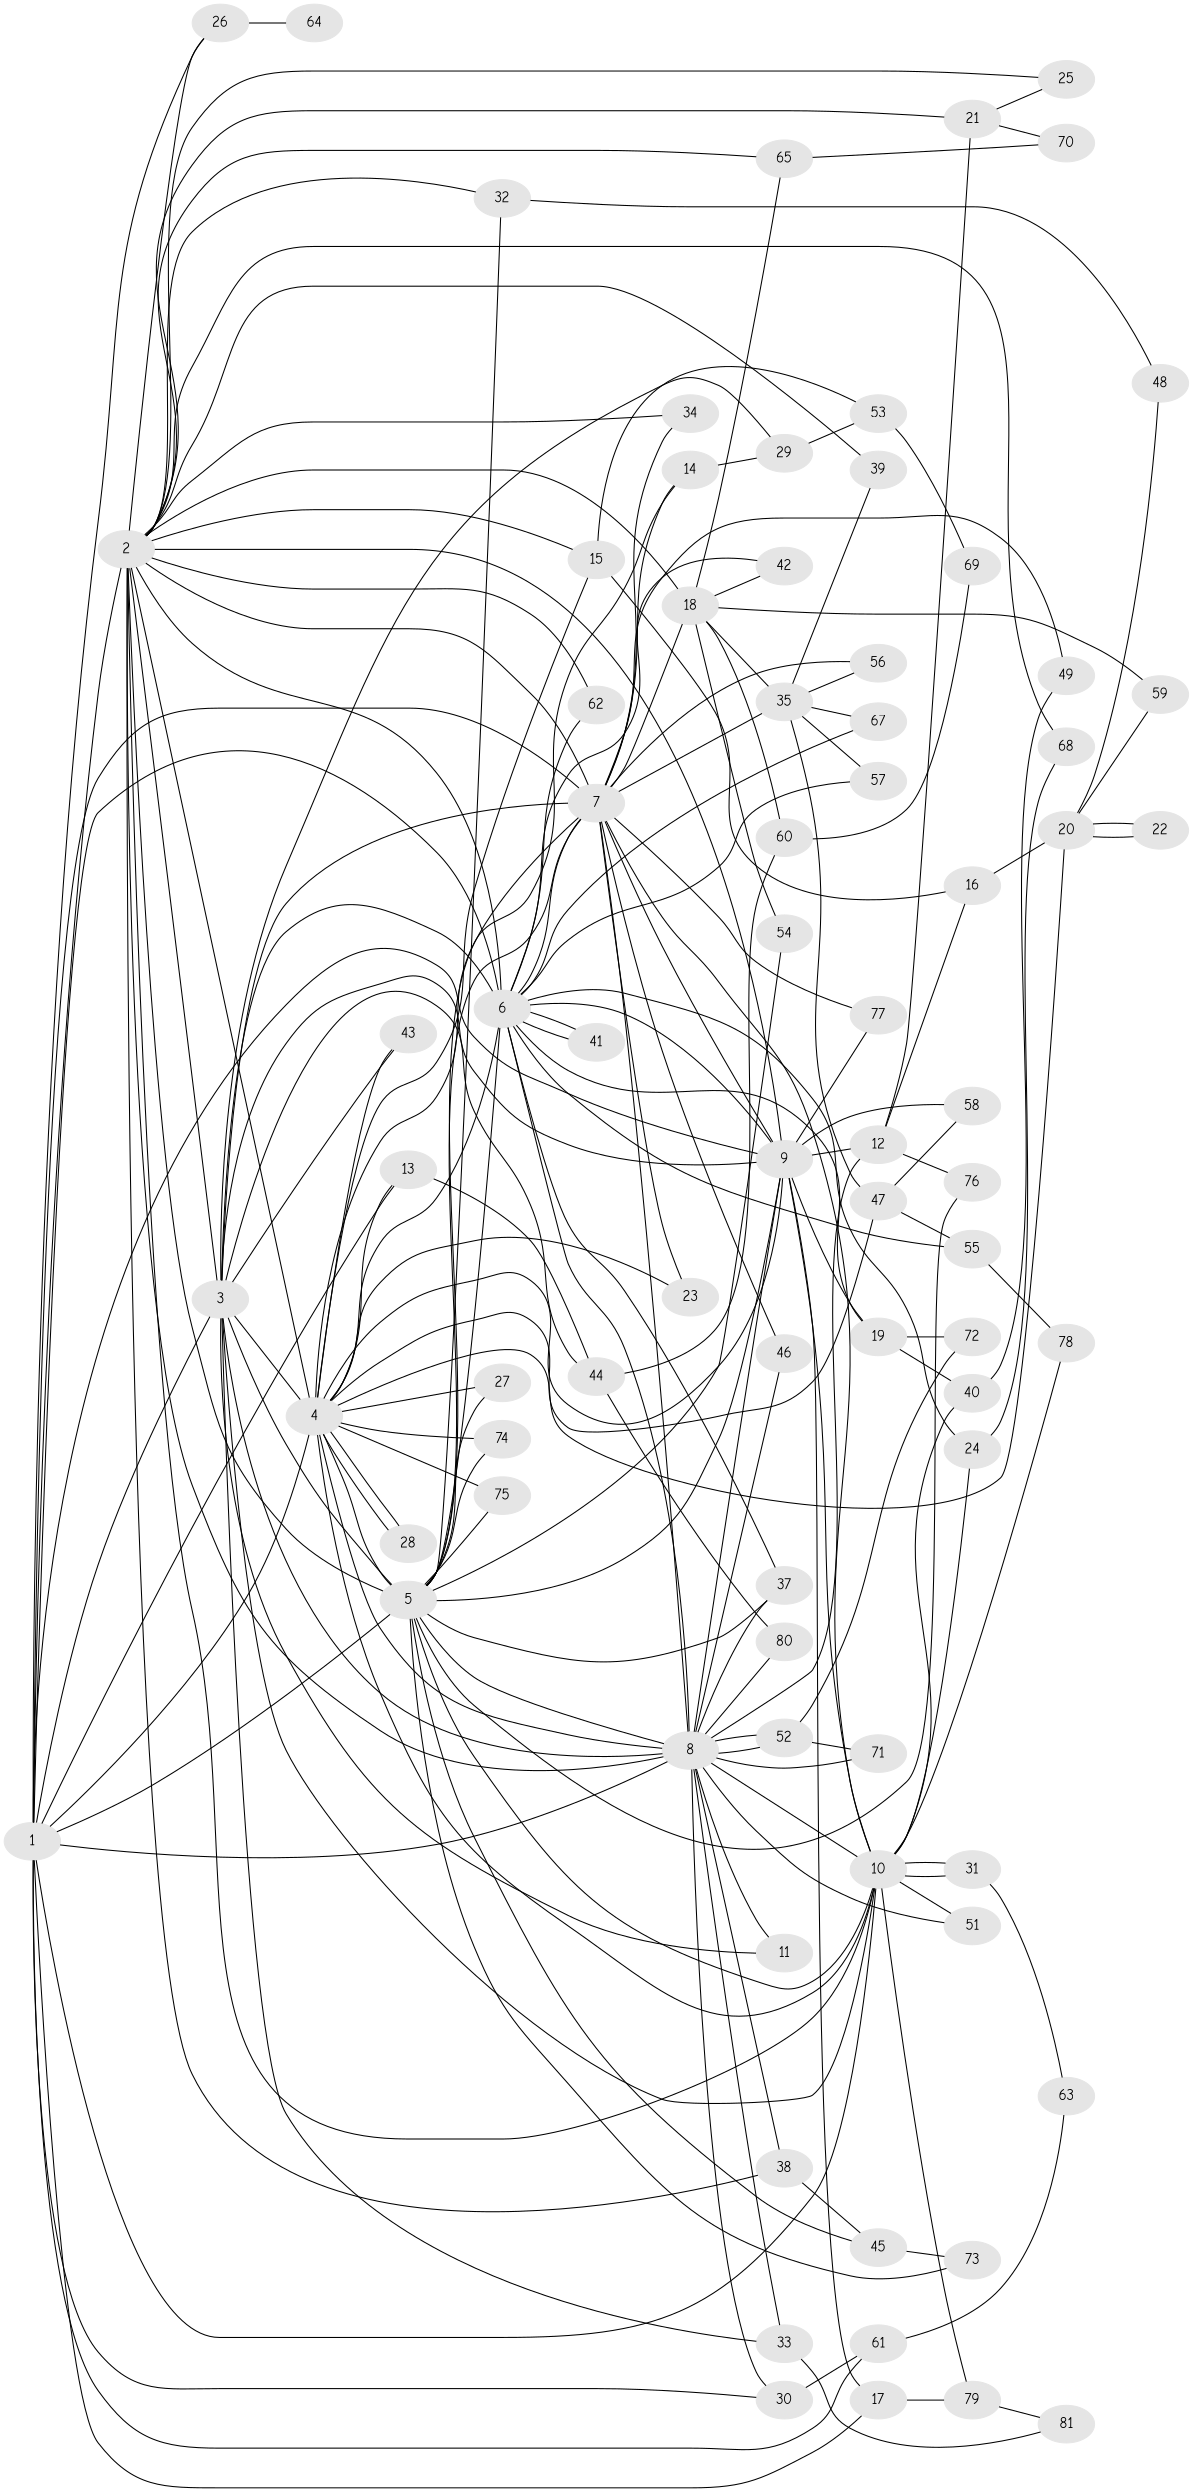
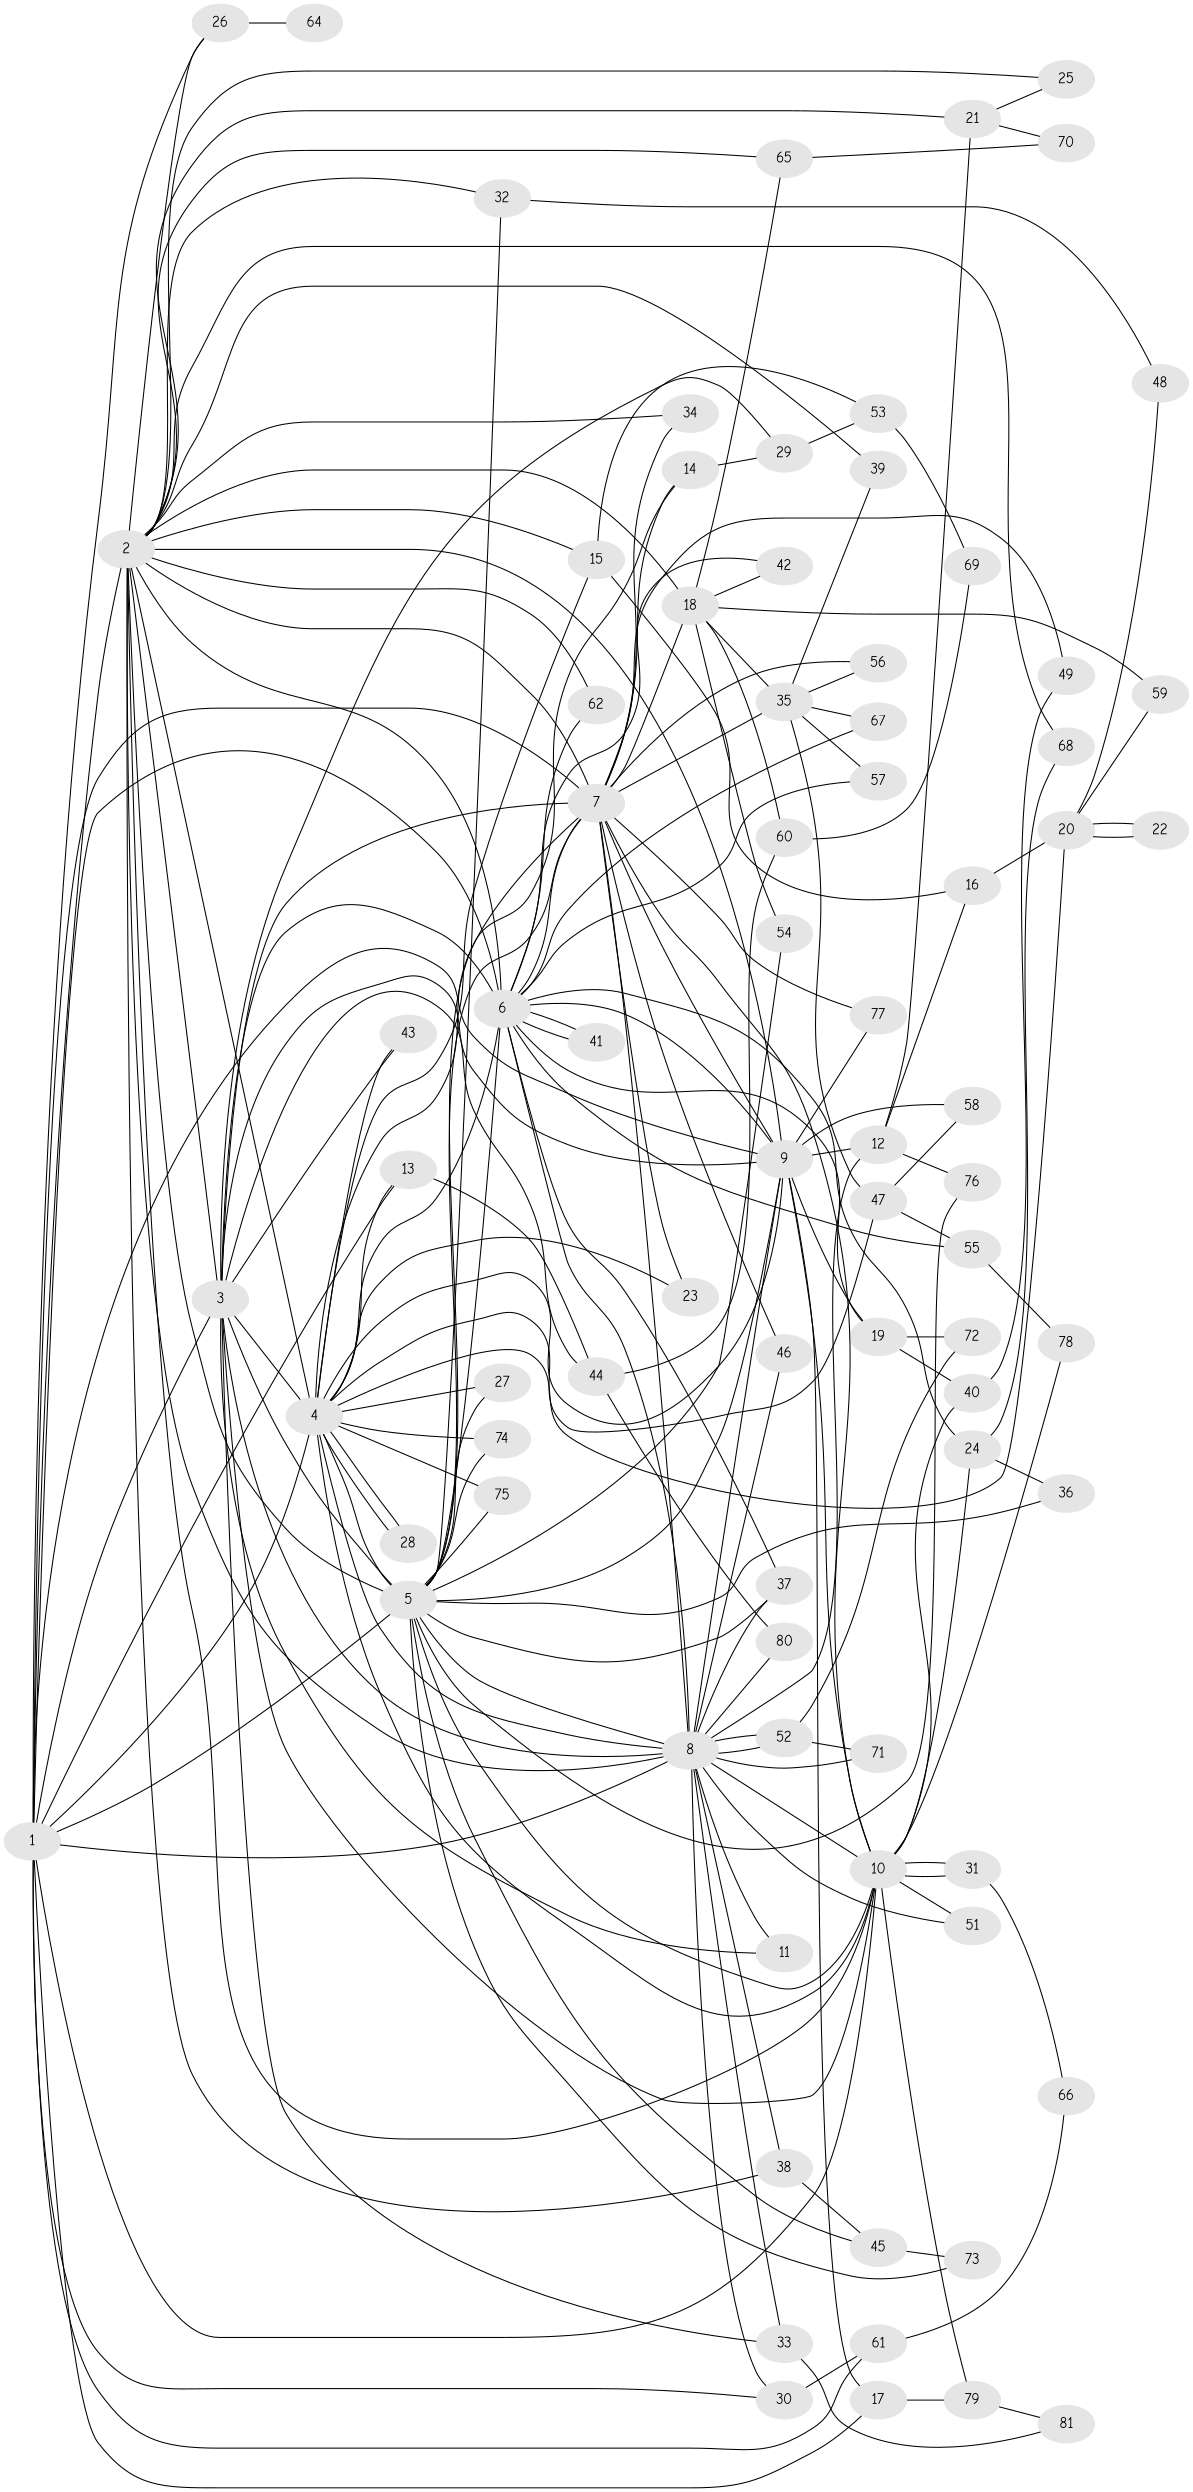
none -> (1066, 1494)
(1066, 2096) -> (1066, 2096)
